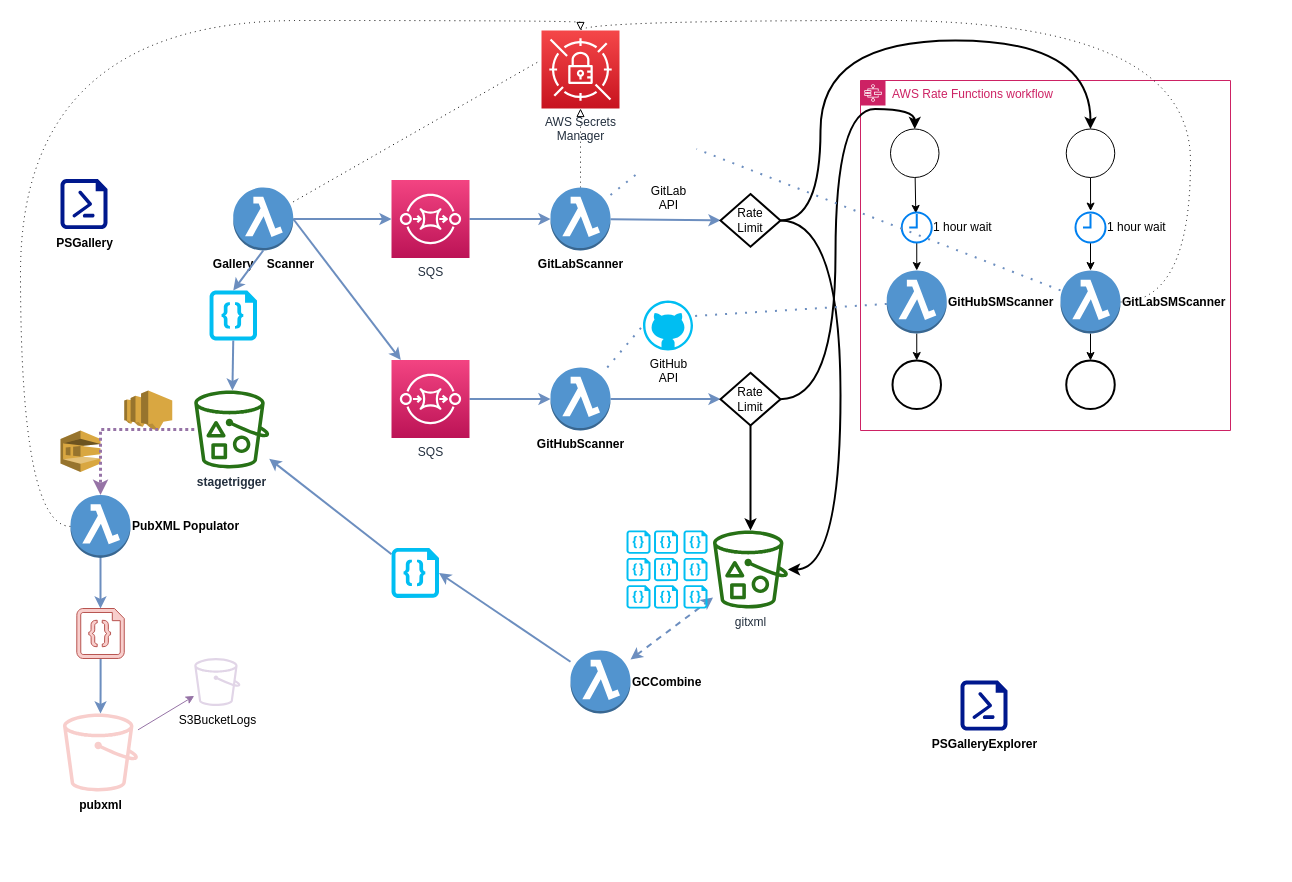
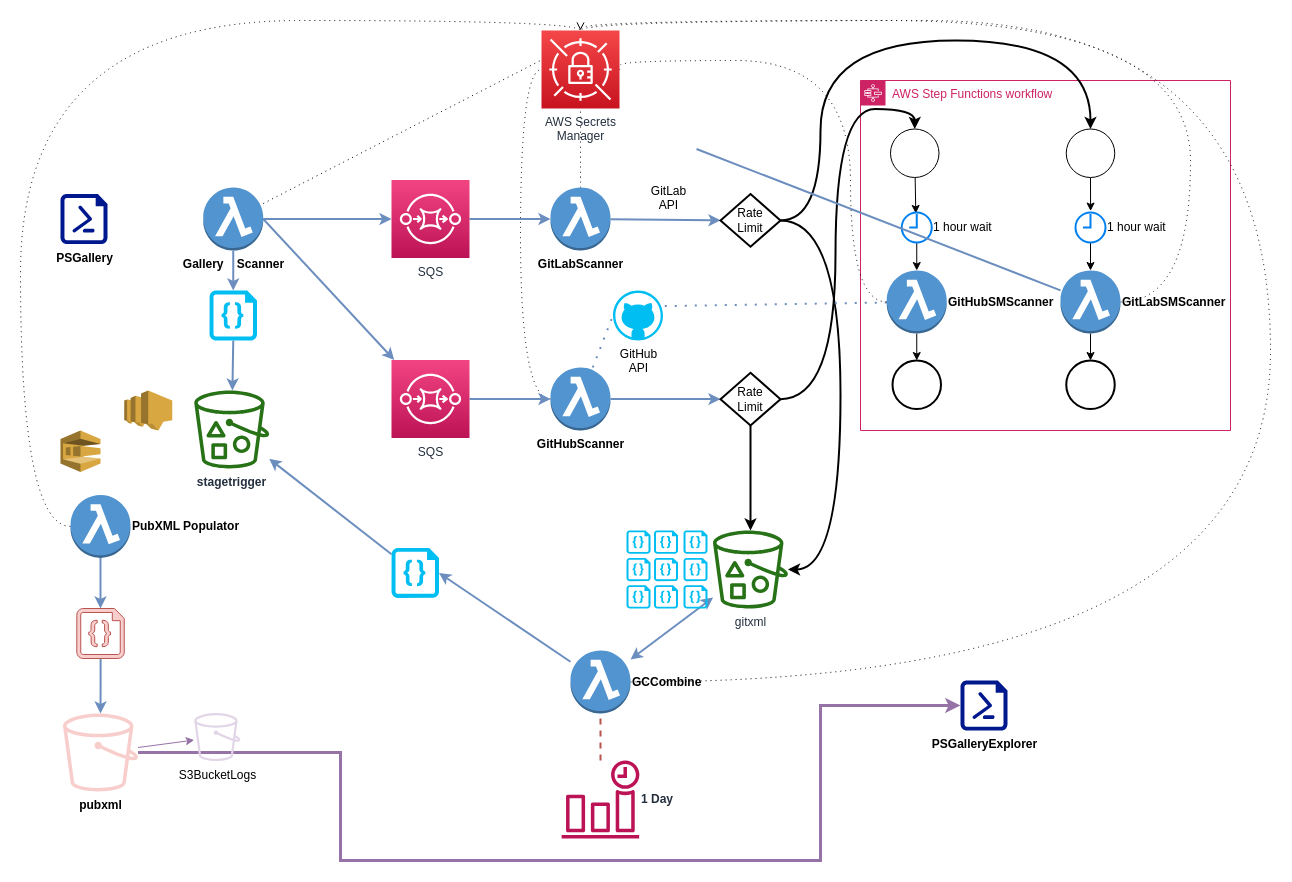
(565, 22) -> (499, 23)
(596, 27) -> (587, 26)
none -> (736, 61)
(975, 95) -> (975, 95)
(581, 118) -> (581, 114)
(624, 184) -> none
(84, 204) -> (84, 219)
none -> (521, 216)
(263, 219) -> (233, 219)
(879, 220) -> (879, 220)
(668, 326) -> (638, 316)
(120, 430) -> none
none -> (1073, 615)
(673, 627) -> (673, 627)
(217, 682) -> (217, 737)
none -> (601, 739)
none -> (601, 800)
none -> (568, 861)
